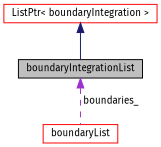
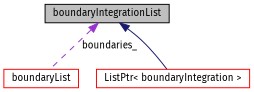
(80, 46) -> (149, 47)
